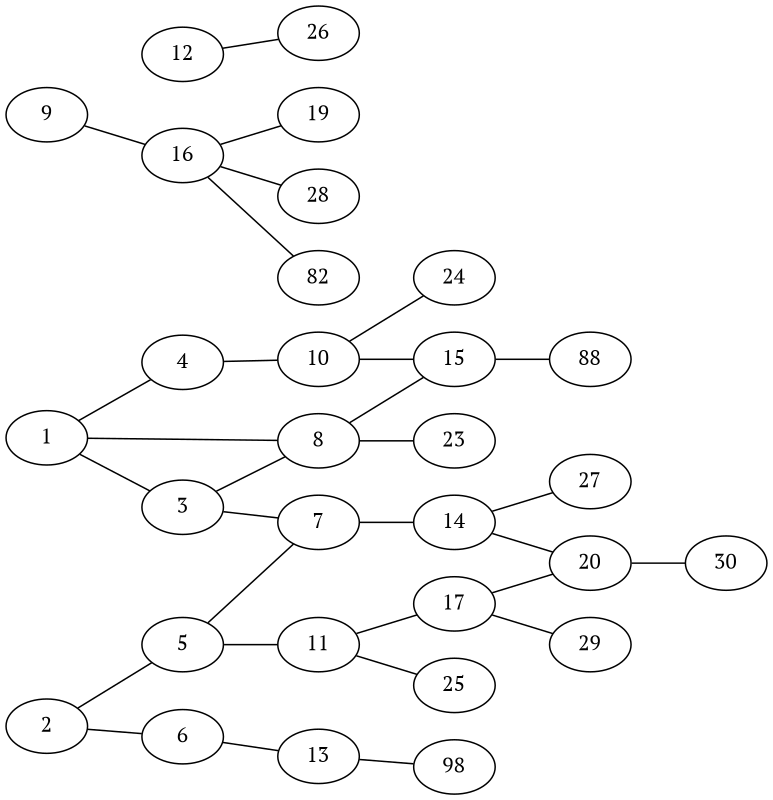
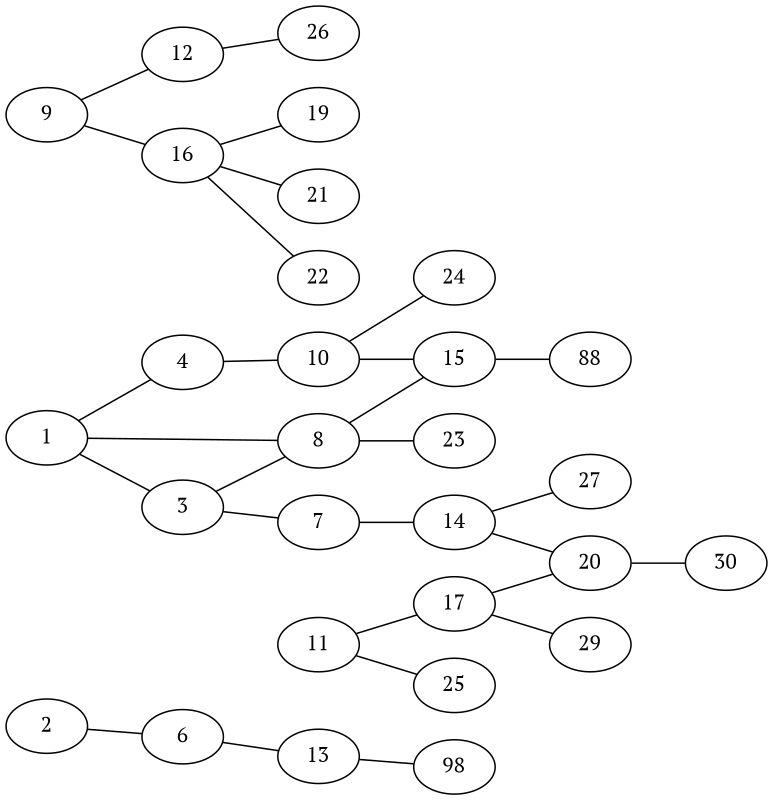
none -> (115, 85)
(319, 196) -> (319, 196)
(319, 278) -> (319, 278)
(183, 645) -> none
